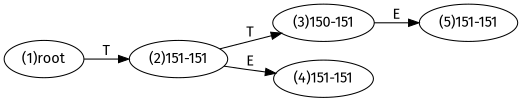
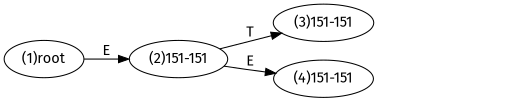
(324, 23) -> (324, 23)
(469, 23) -> none
(107, 51) -> (107, 51)
